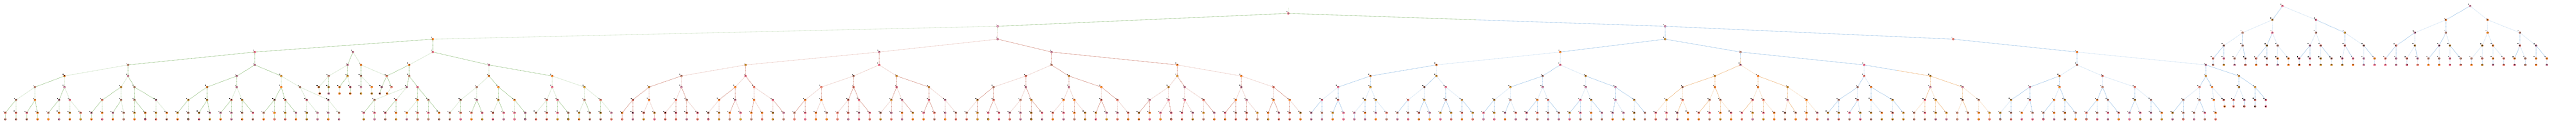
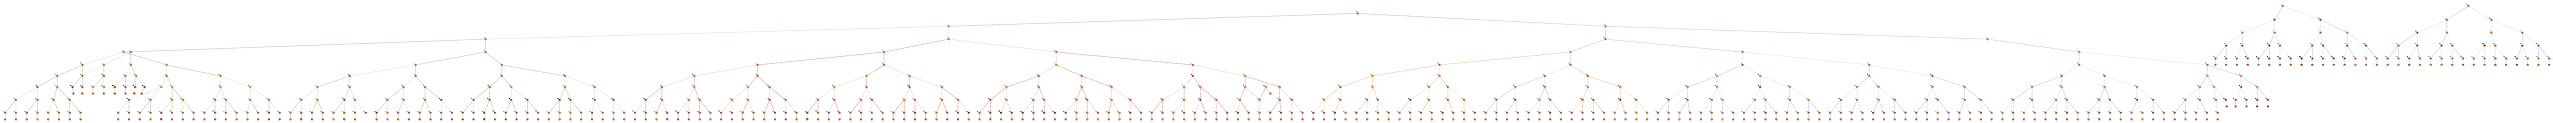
(907, 106) -> (1263, 94)
(81, 119) -> none
